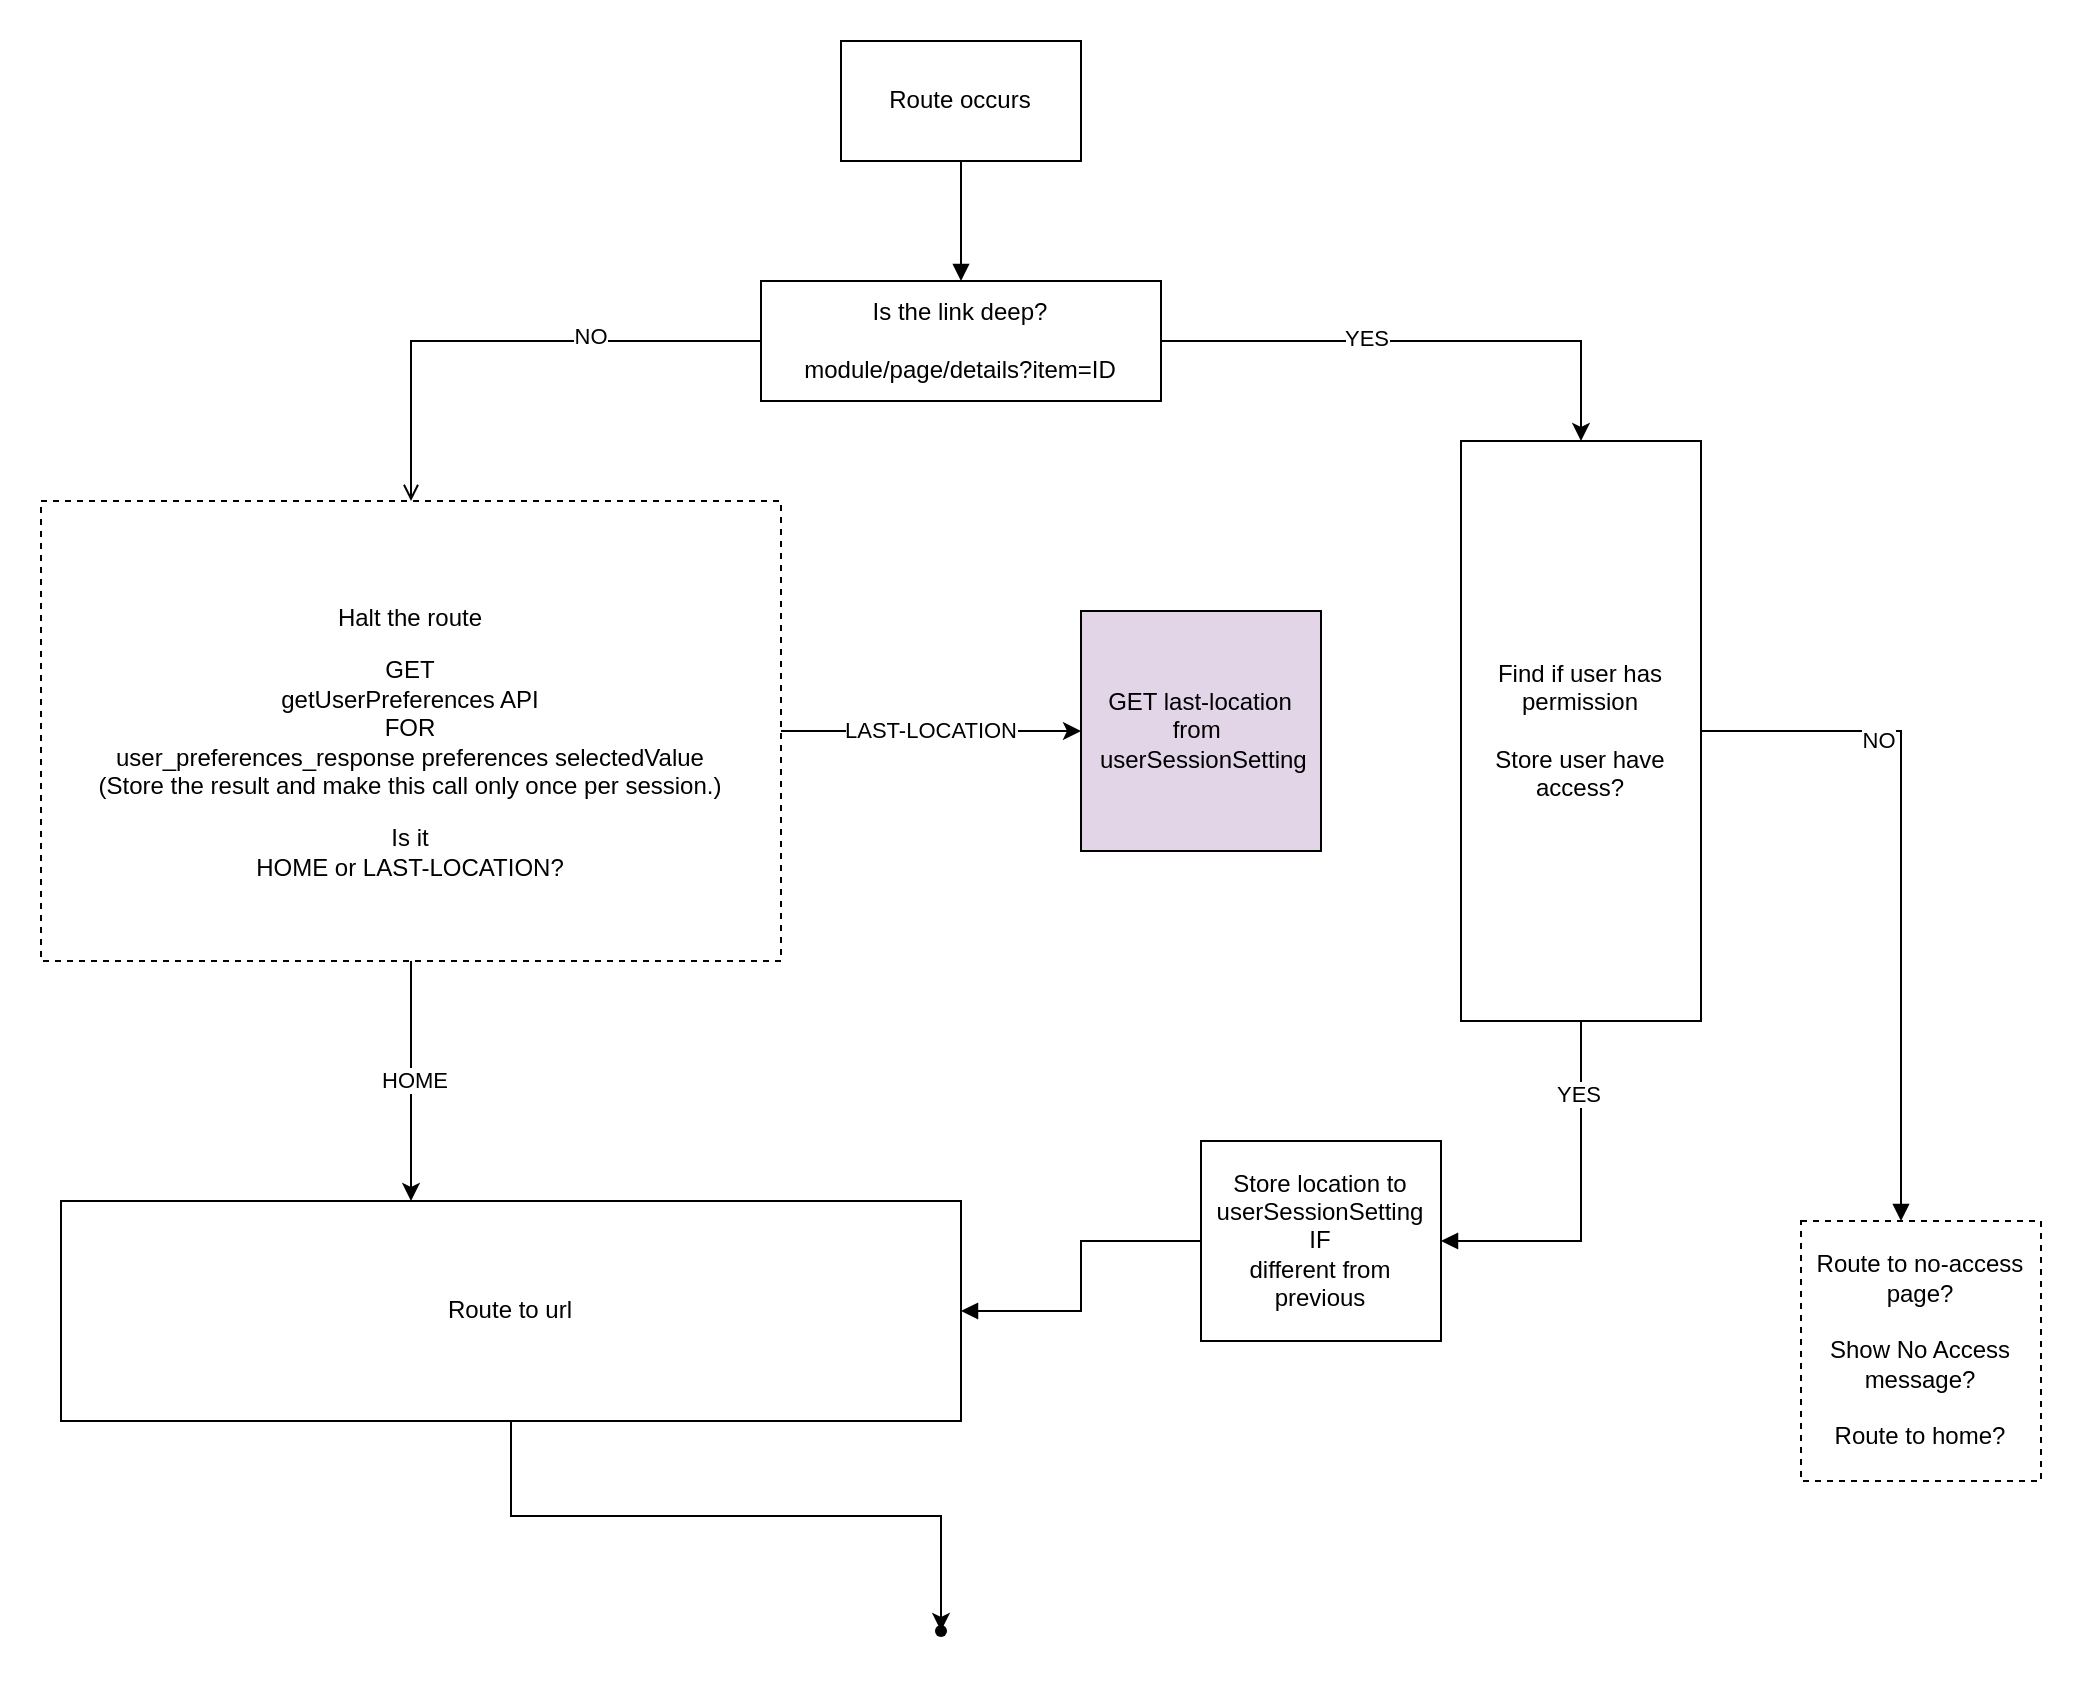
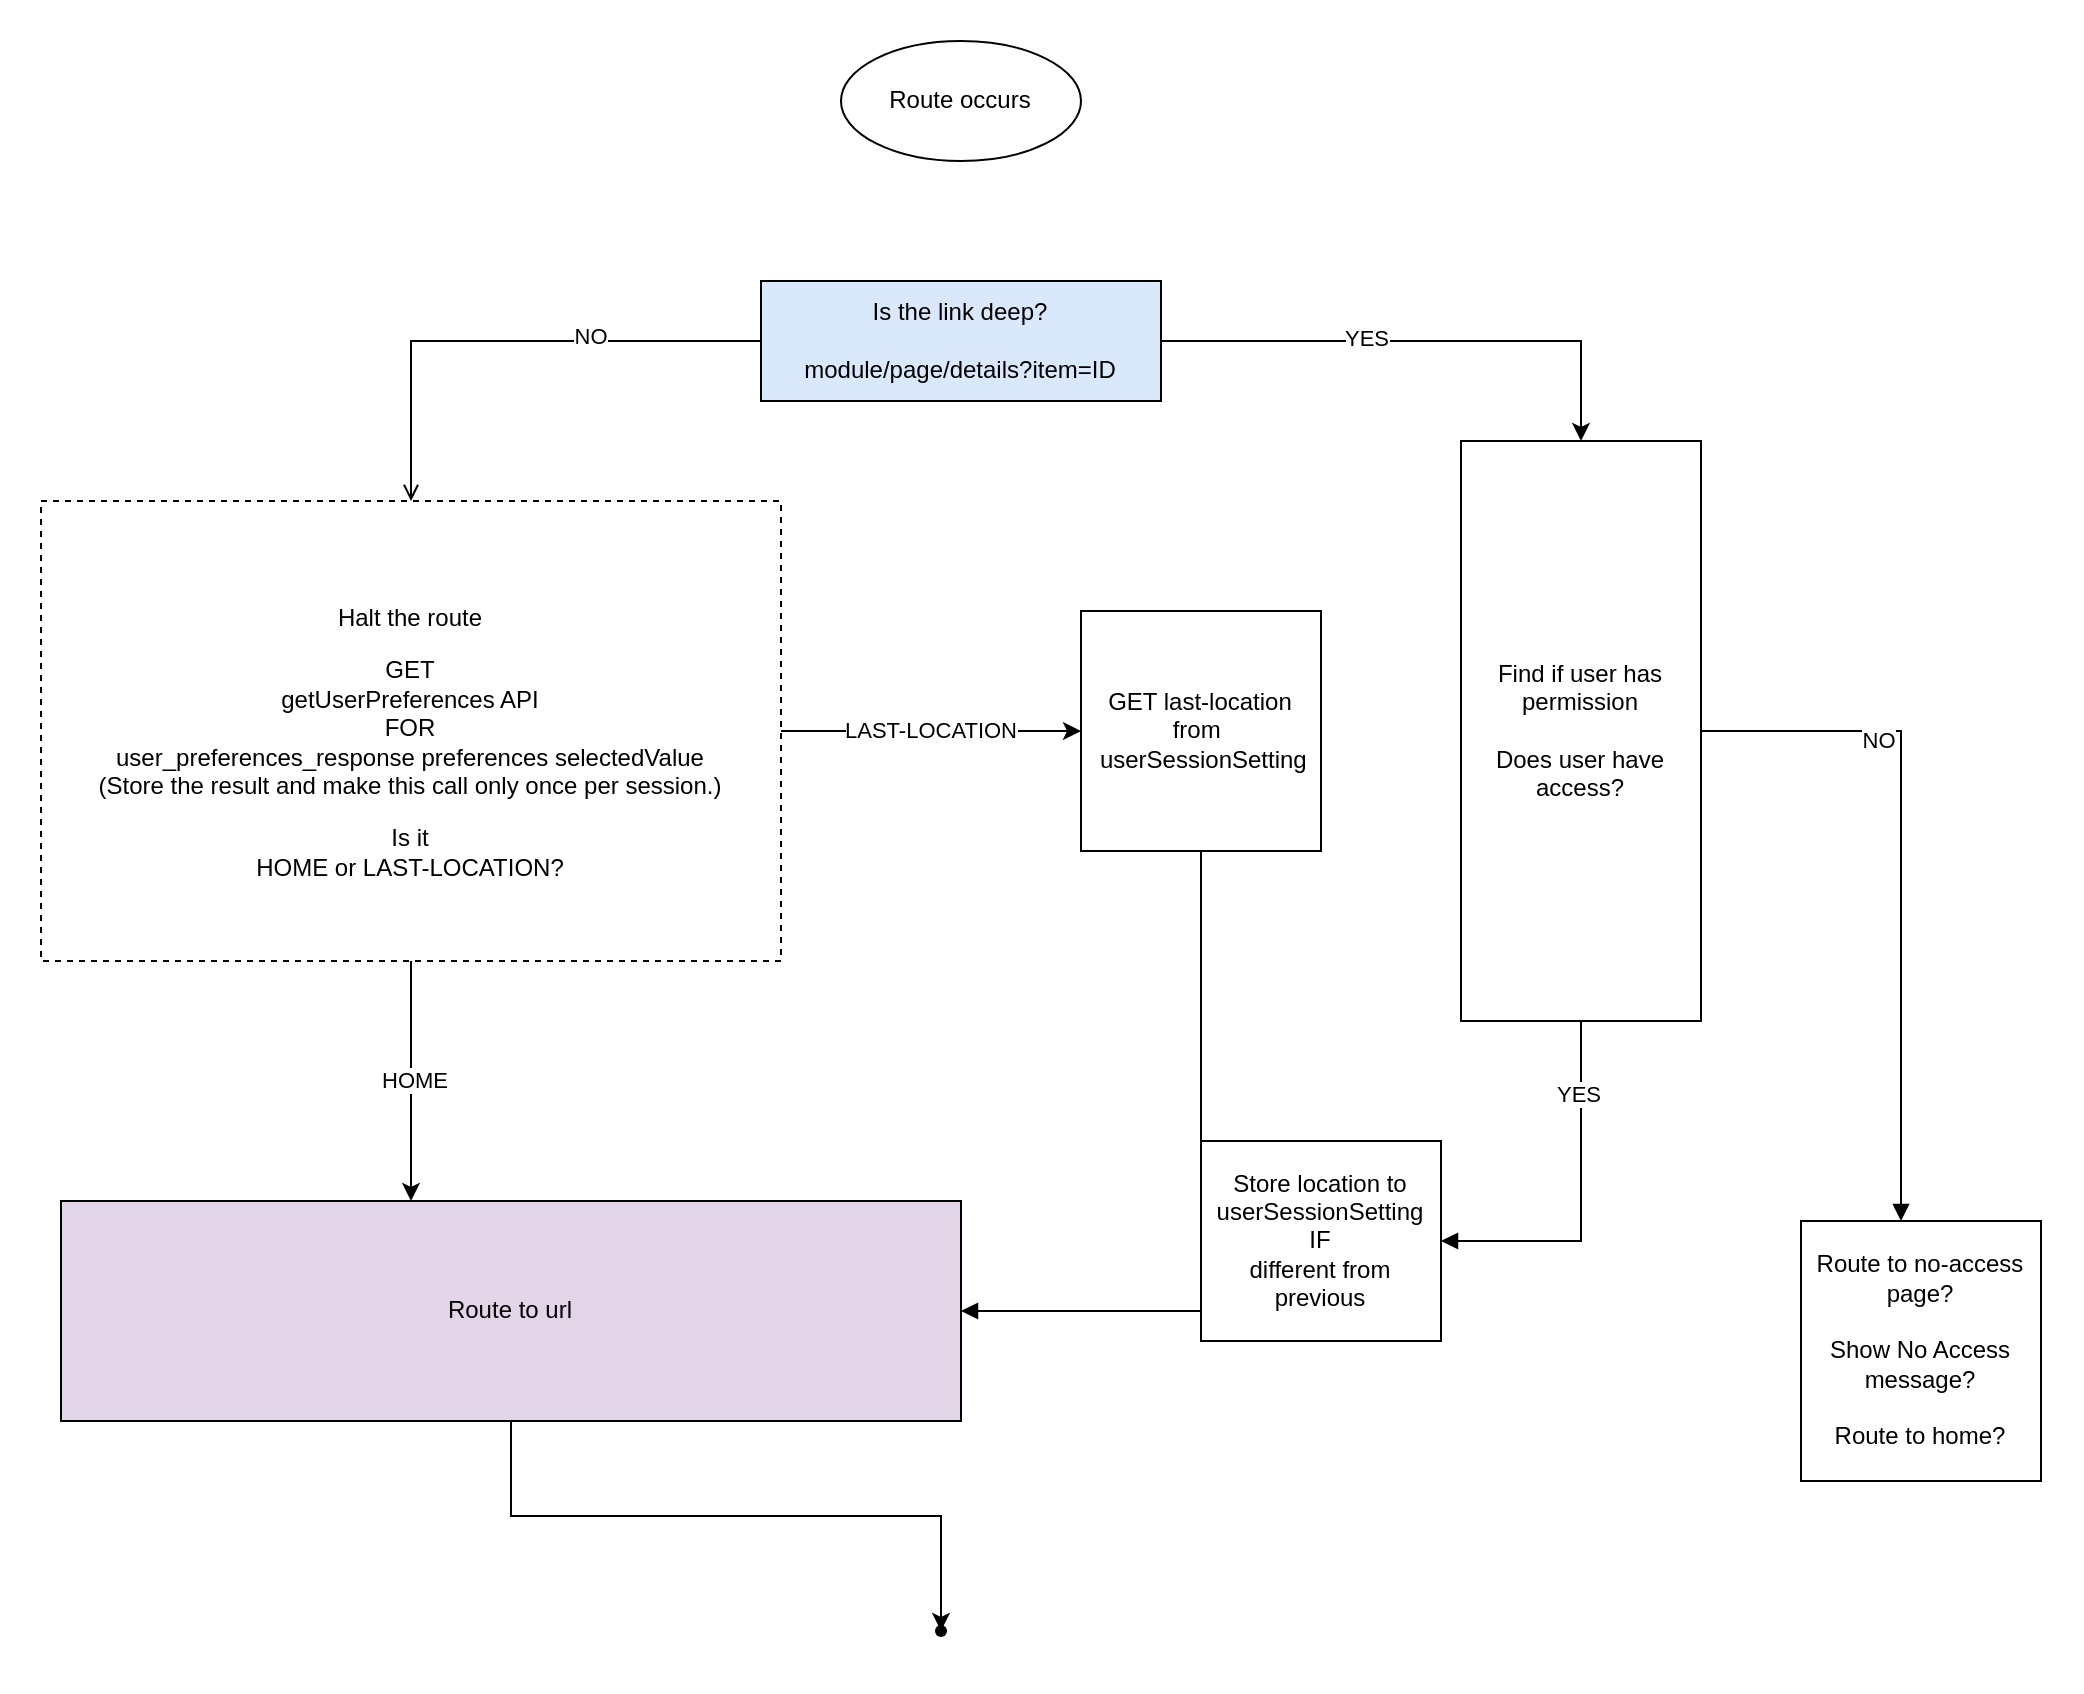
(961, 101) -> (961, 101)
(961, 213) -> none
(961, 341) -> (961, 341)
(1201, 731) -> (1201, 731)
(1581, 731) -> (1581, 731)
(1104, 1241) -> (1201, 996)
(511, 1311) -> (511, 1311)
(1921, 1351) -> (1921, 1351)
